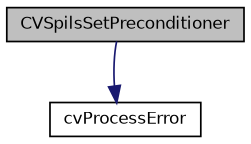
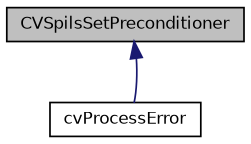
(114, 64) -> (137, 81)
